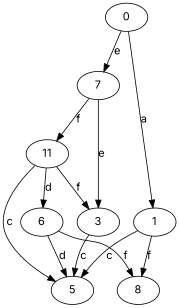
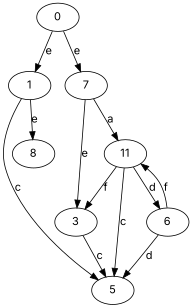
(79, 120) -> (111, 120)
(144, 120) -> (49, 51)
(98, 243) -> (161, 186)
(149, 256) -> (35, 120)
